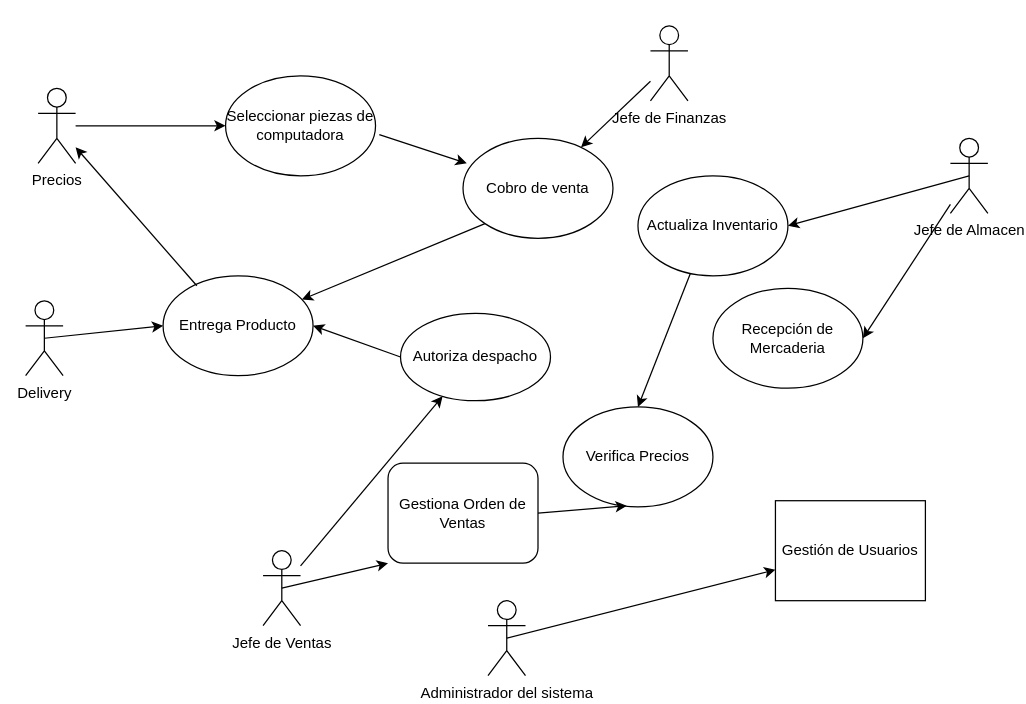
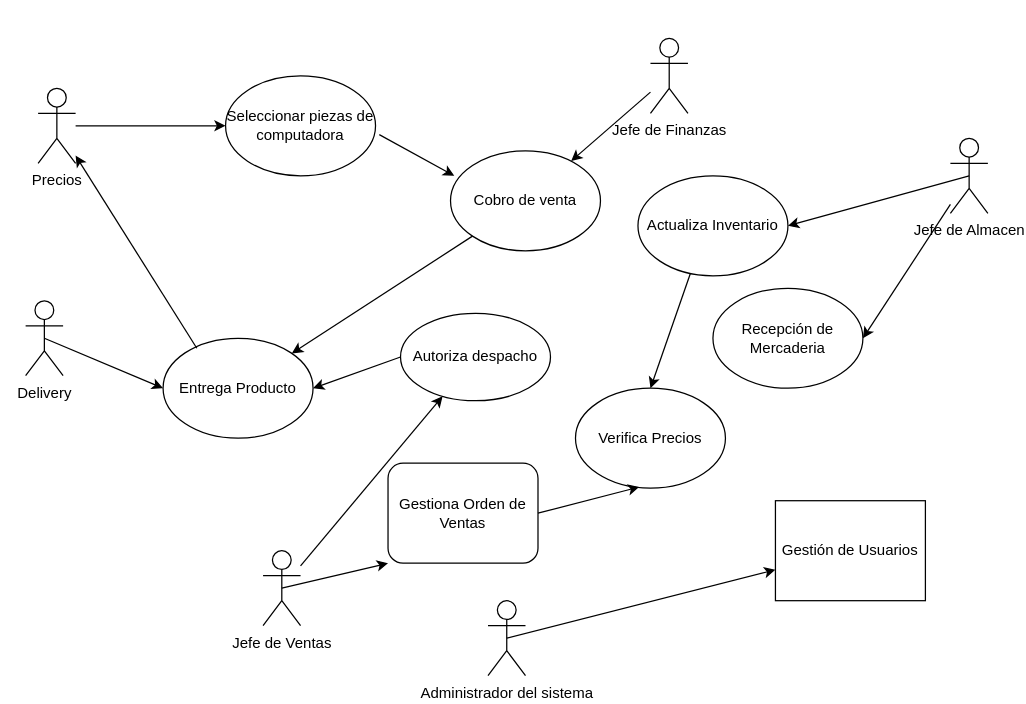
(669, 63) -> (669, 76)
(538, 188) -> (526, 201)
(238, 326) -> (238, 388)
(638, 457) -> (651, 438)
